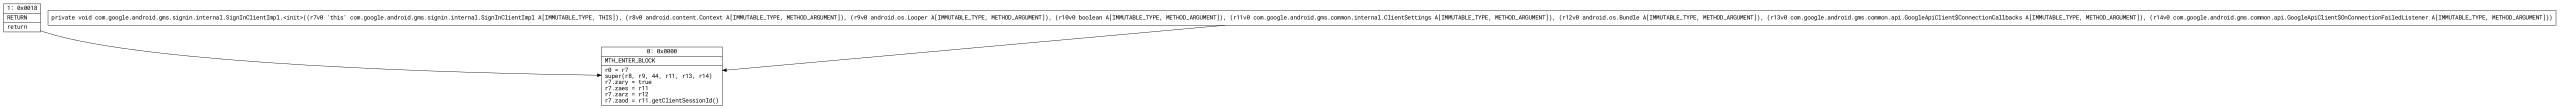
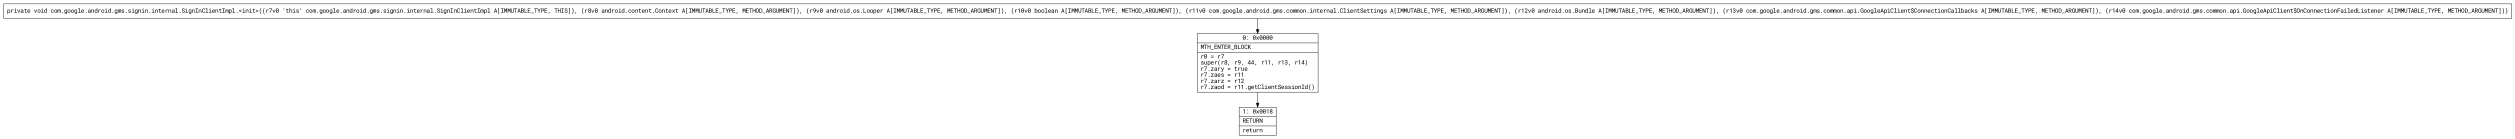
(318, 66) -> (1258, 98)
